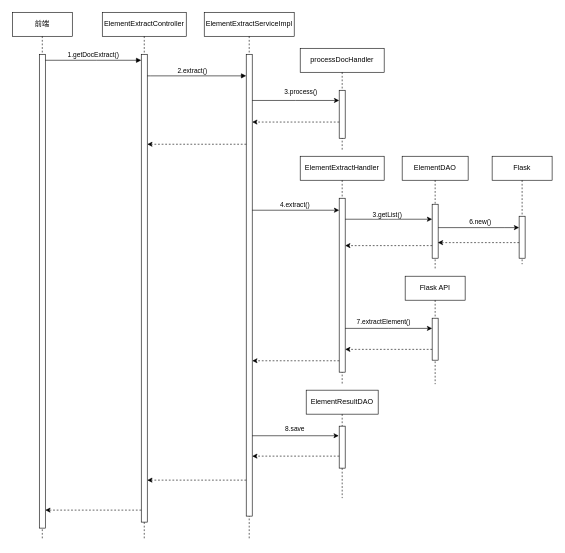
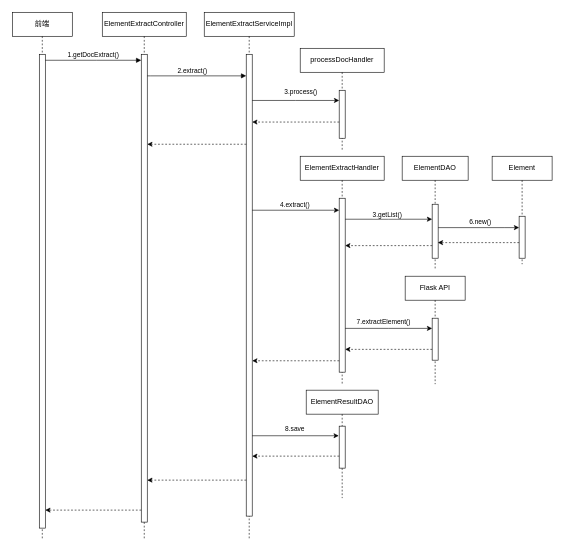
(522, 168) -> (522, 168)
